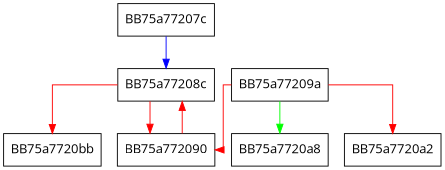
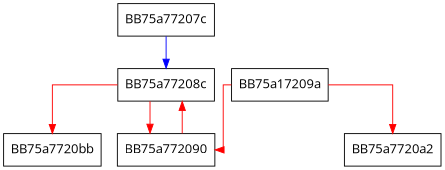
(280, 85) -> (280, 85)
(280, 150) -> none
